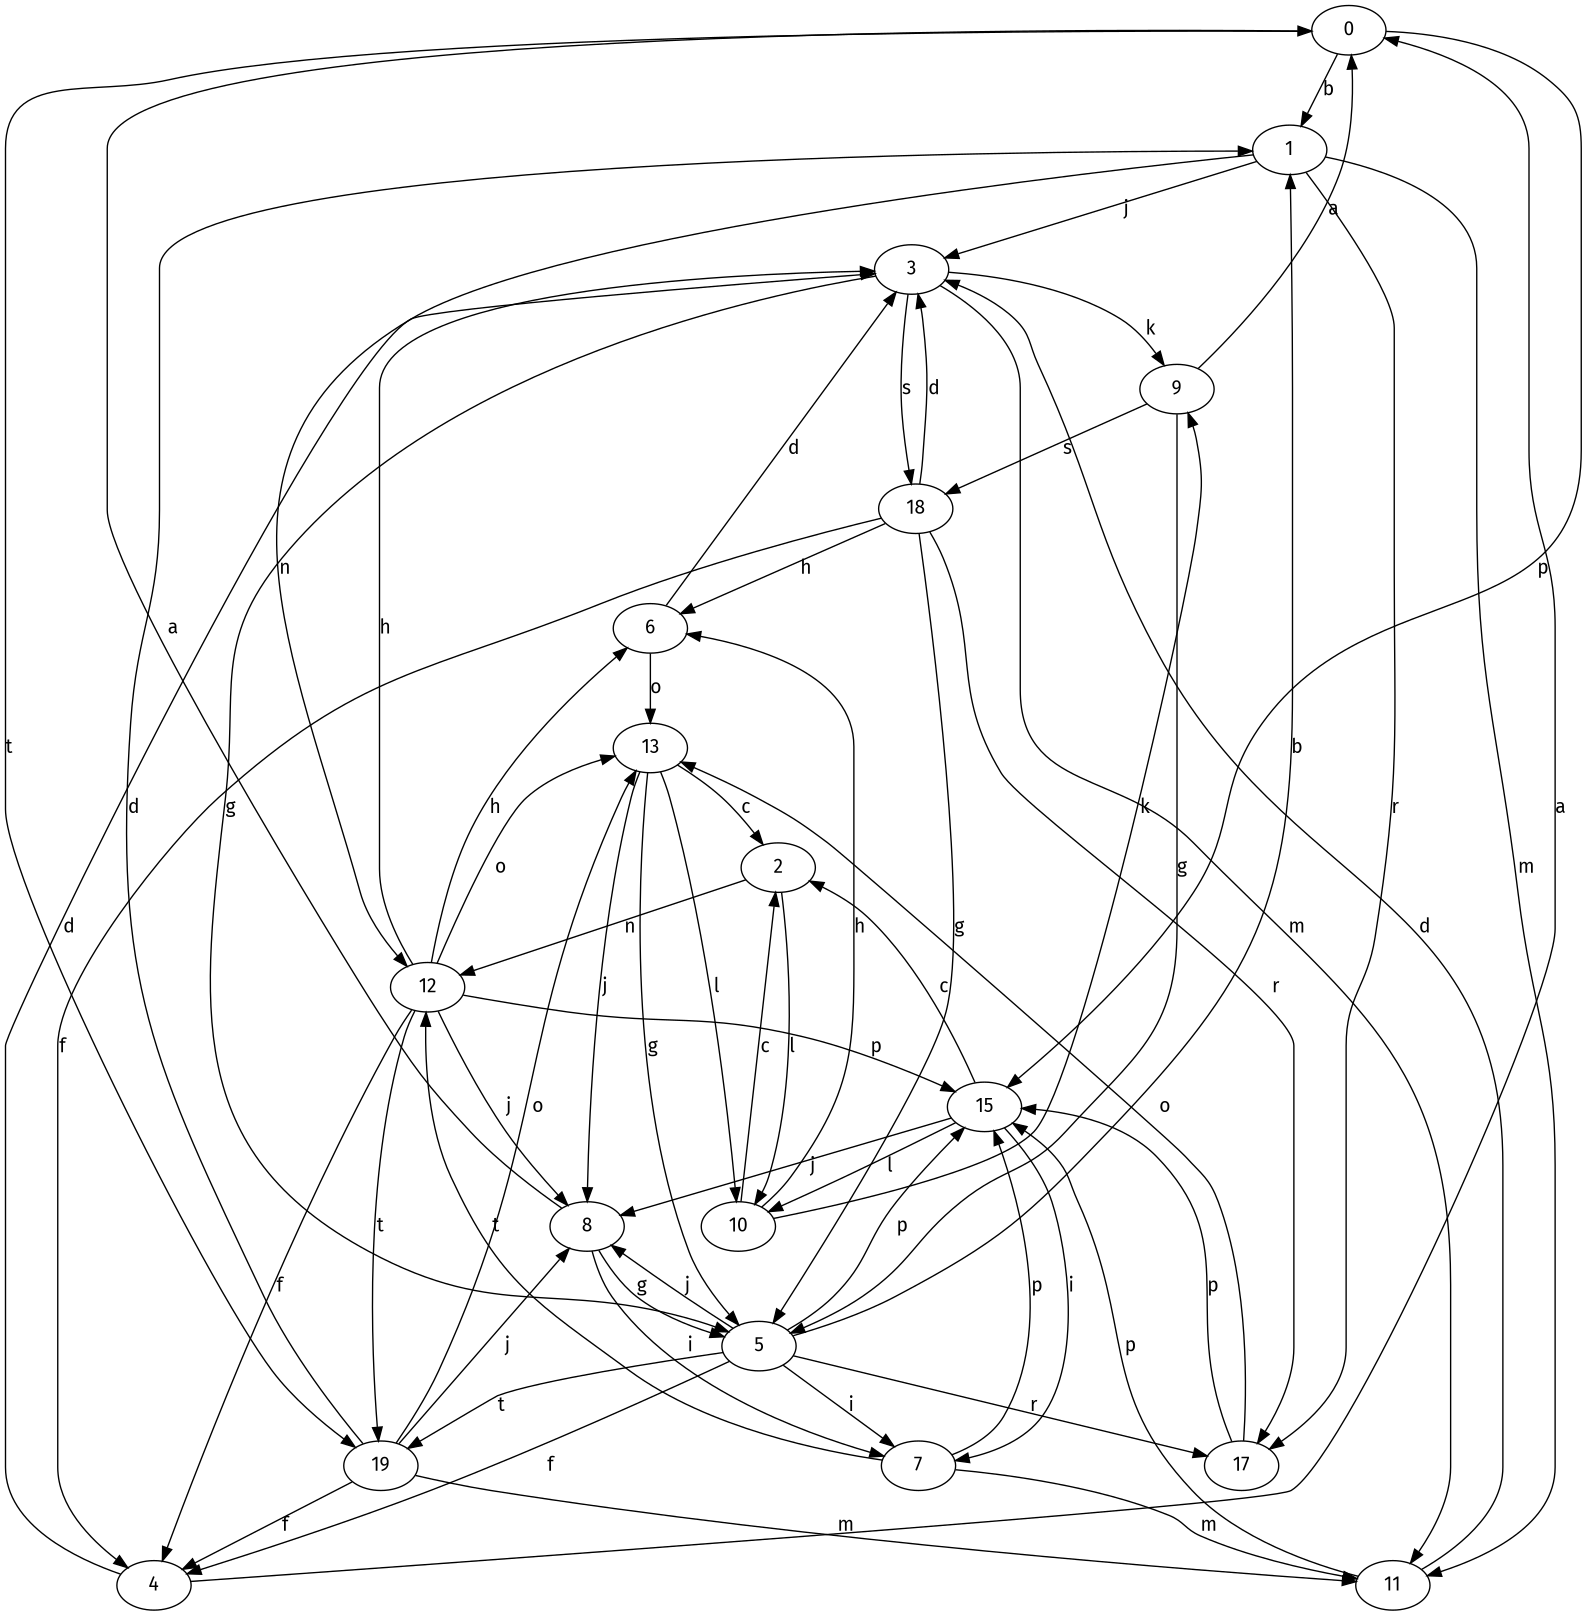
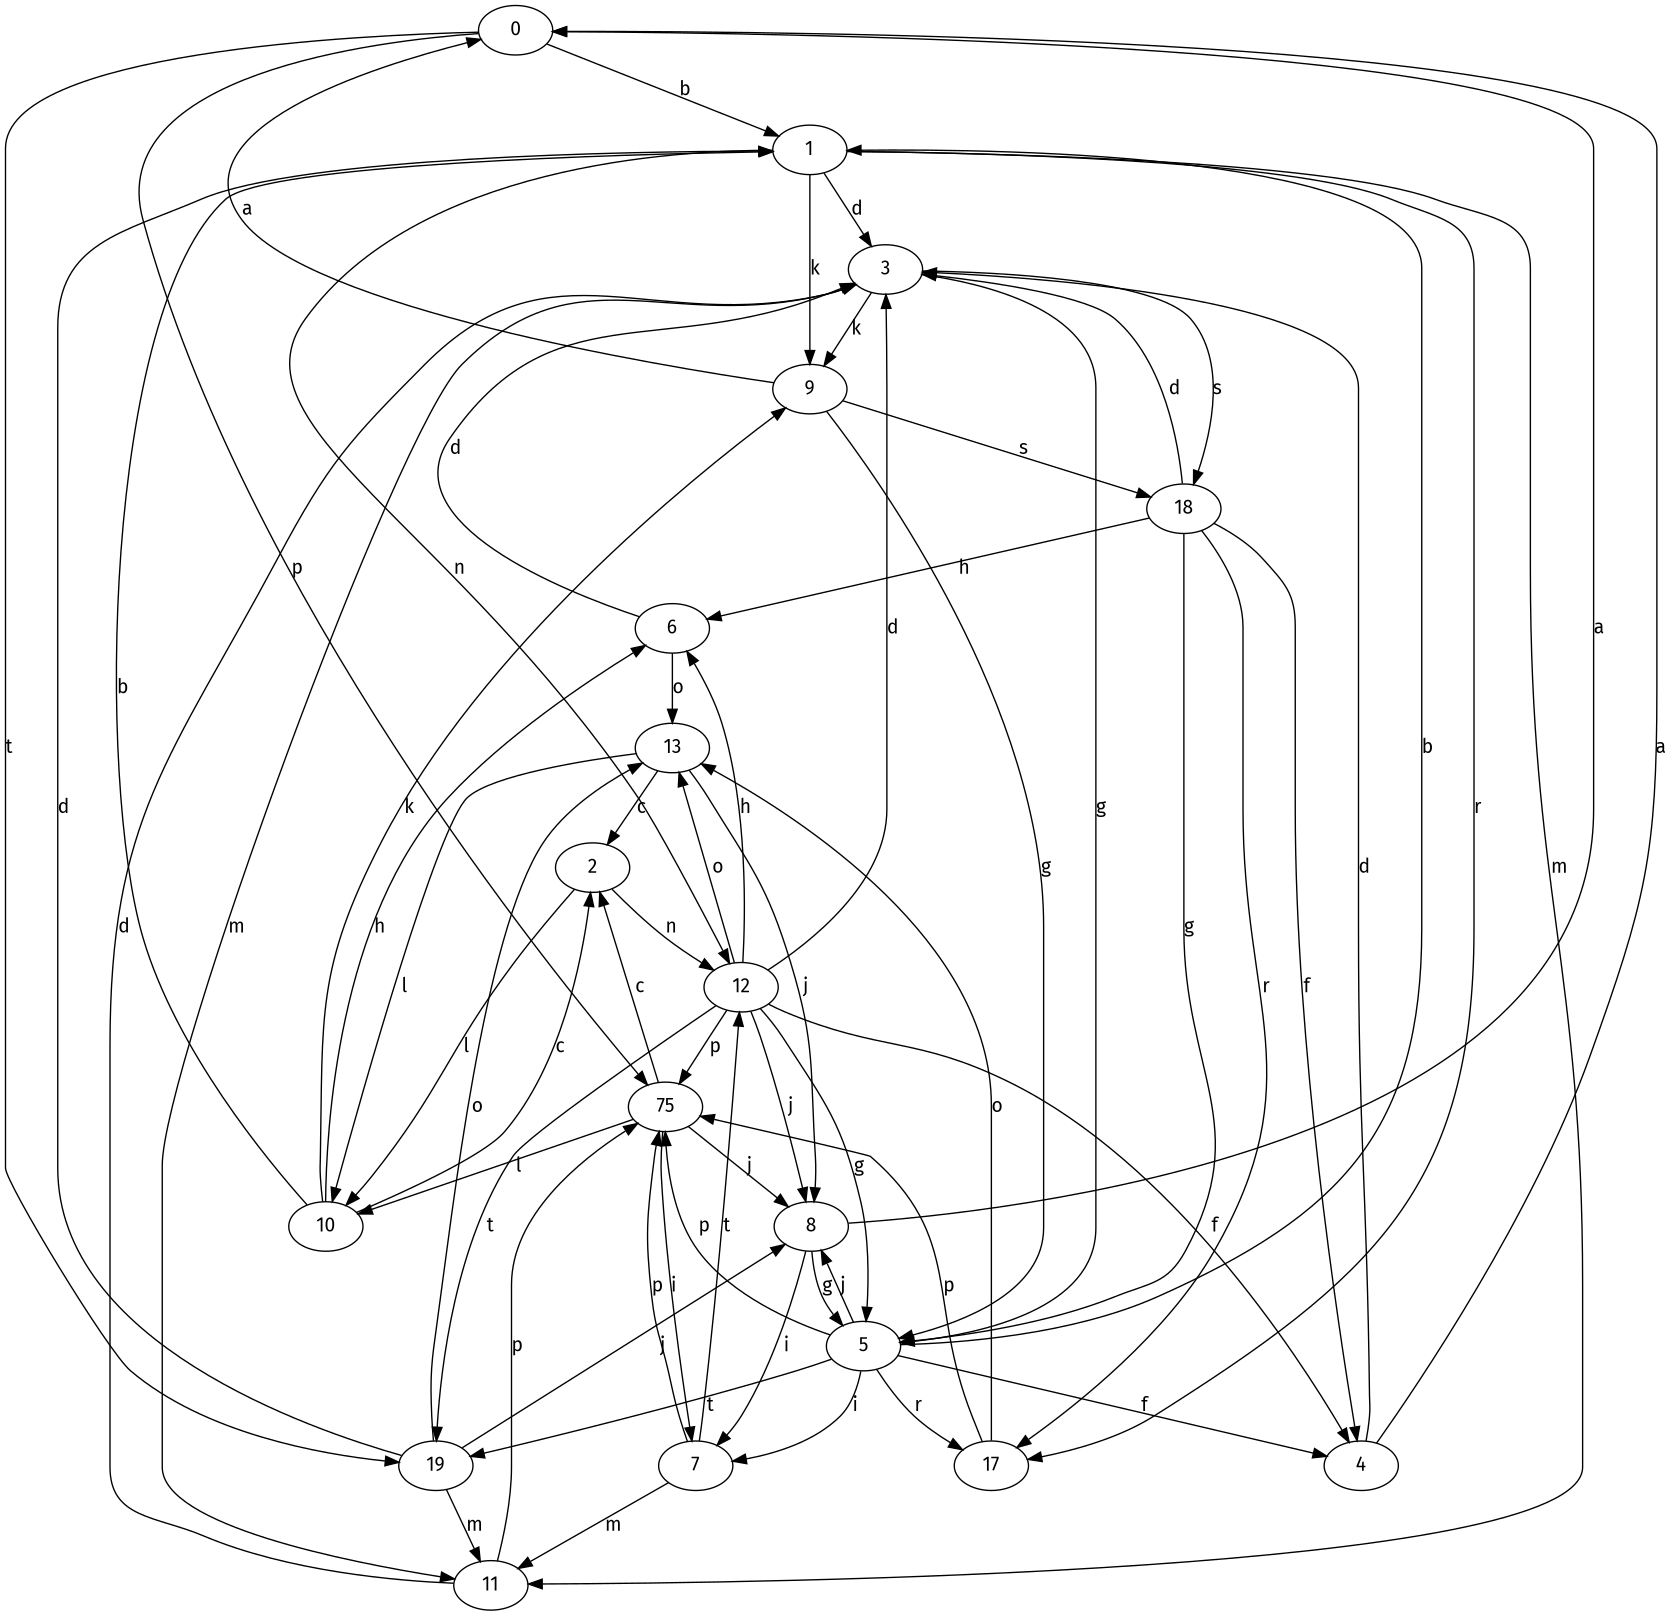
(1126, 210) -> (857, 210)
none -> (810, 263)
none -> (133, 449)
(386, 628) -> (893, 628)
(646, 1052) -> (842, 1139)
(984, 1107) -> (666, 1107)
(274, 1522) -> none
